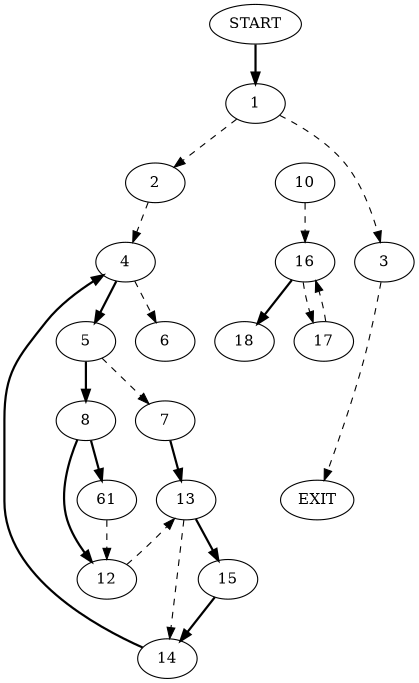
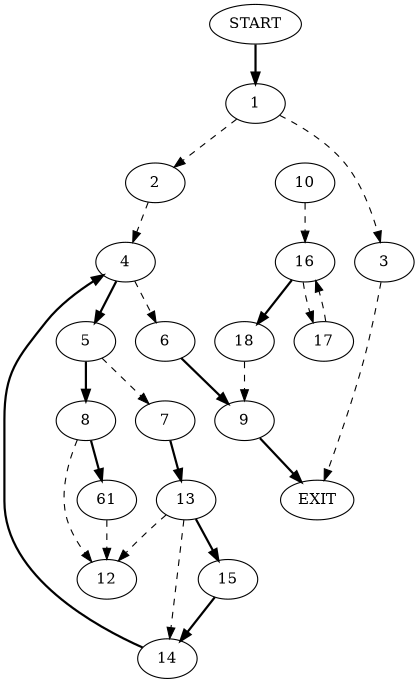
none -> (245, 421)
(64, 498) -> (64, 498)
(147, 546) -> (146, 533)
